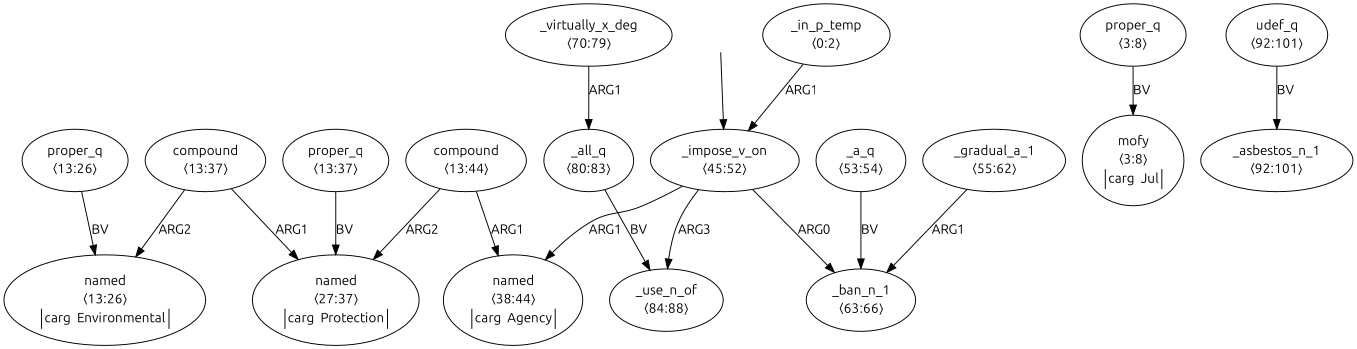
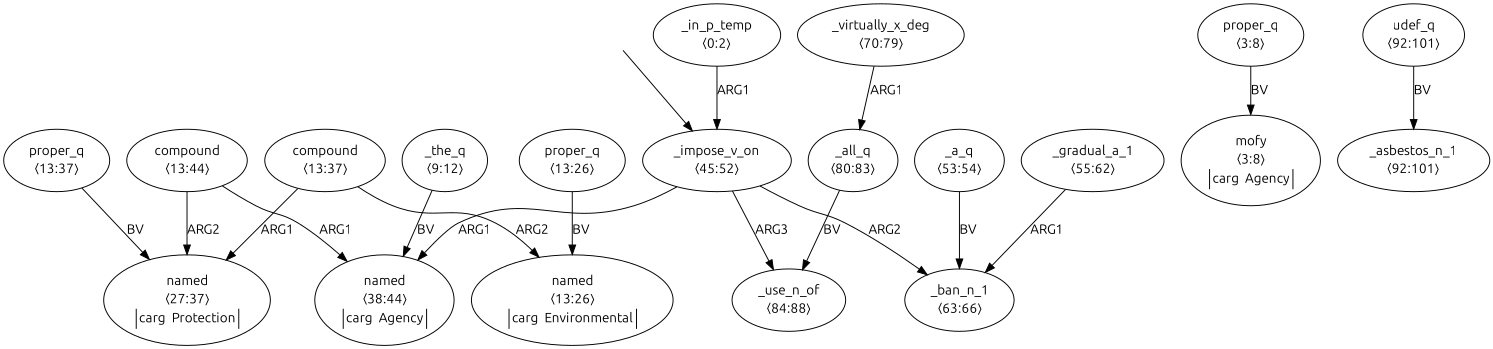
none -> (445, 160)
(1150, 179) -> (1268, 179)
(814, 230) -> (885, 230)
